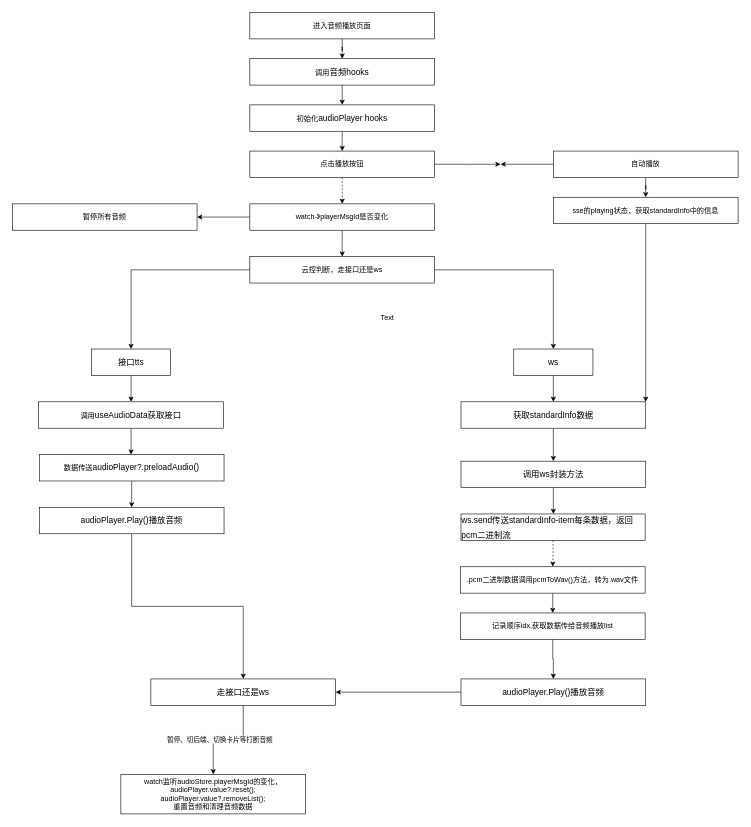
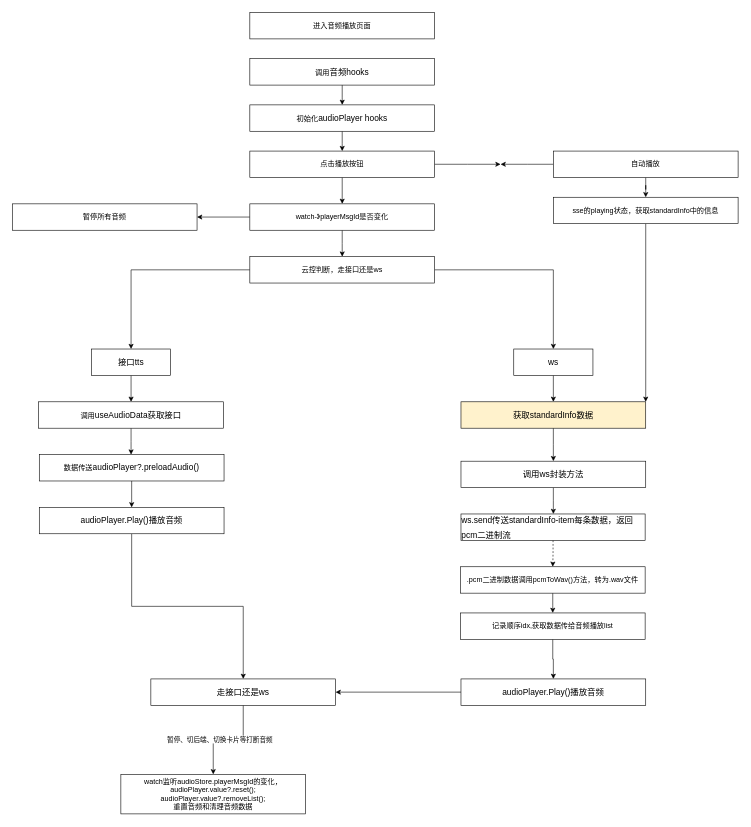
(342, 49) -> none
(342, 189) -> (342, 189)
(387, 317) -> none
(554, 415) -> (554, 415)
